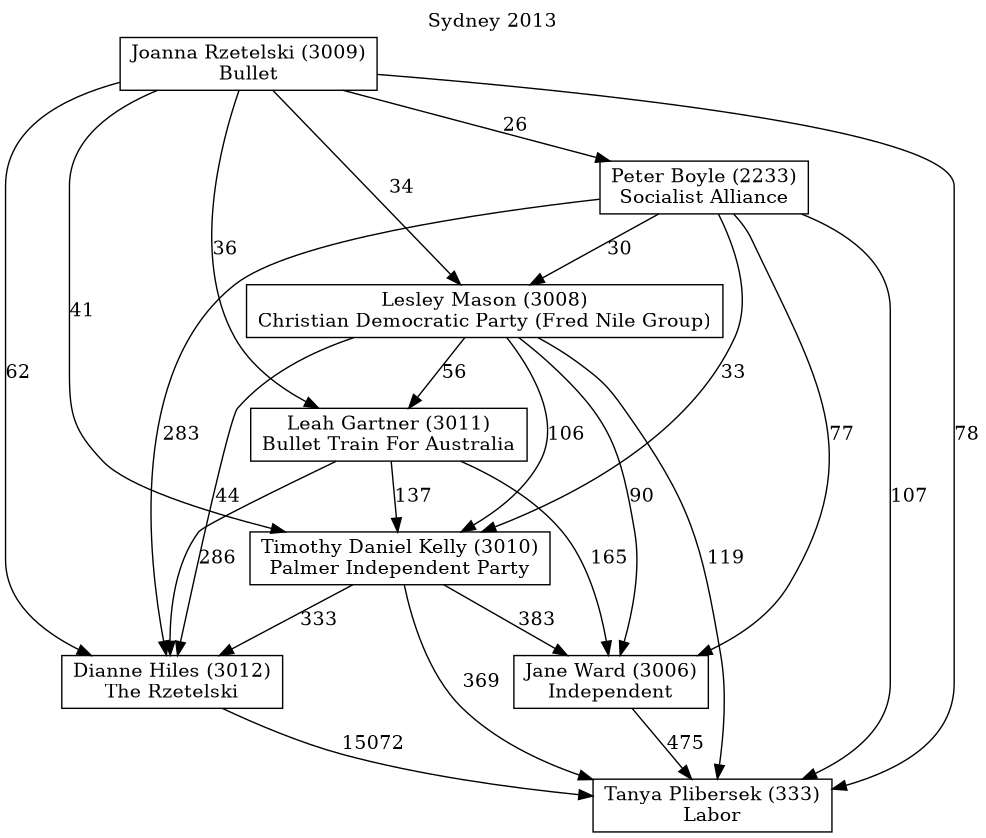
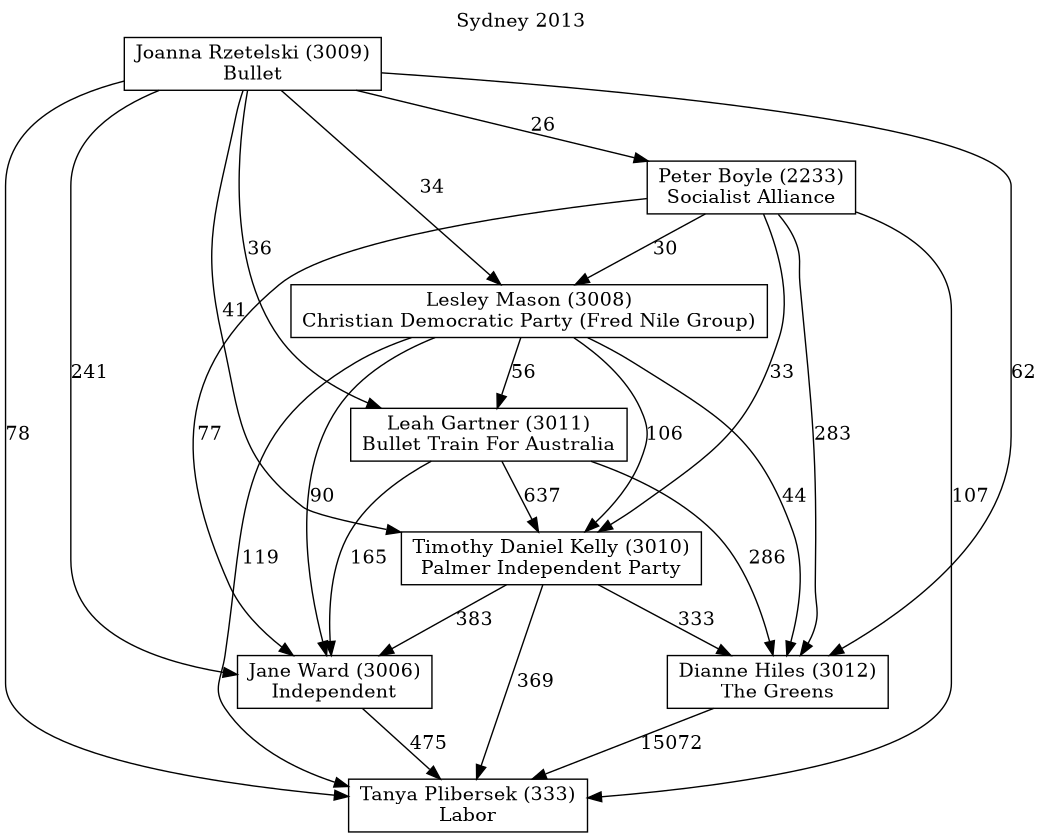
none -> (71, 407)
(414, 497) -> (543, 497)
(172, 682) -> (778, 682)
